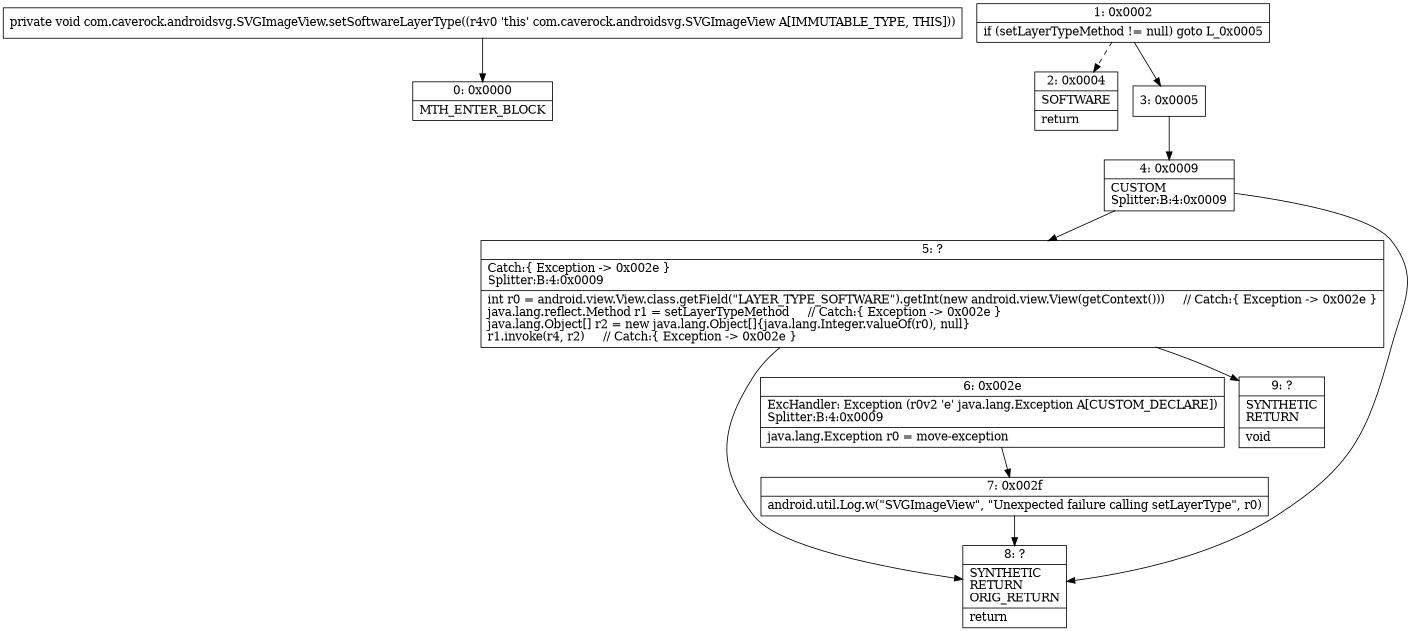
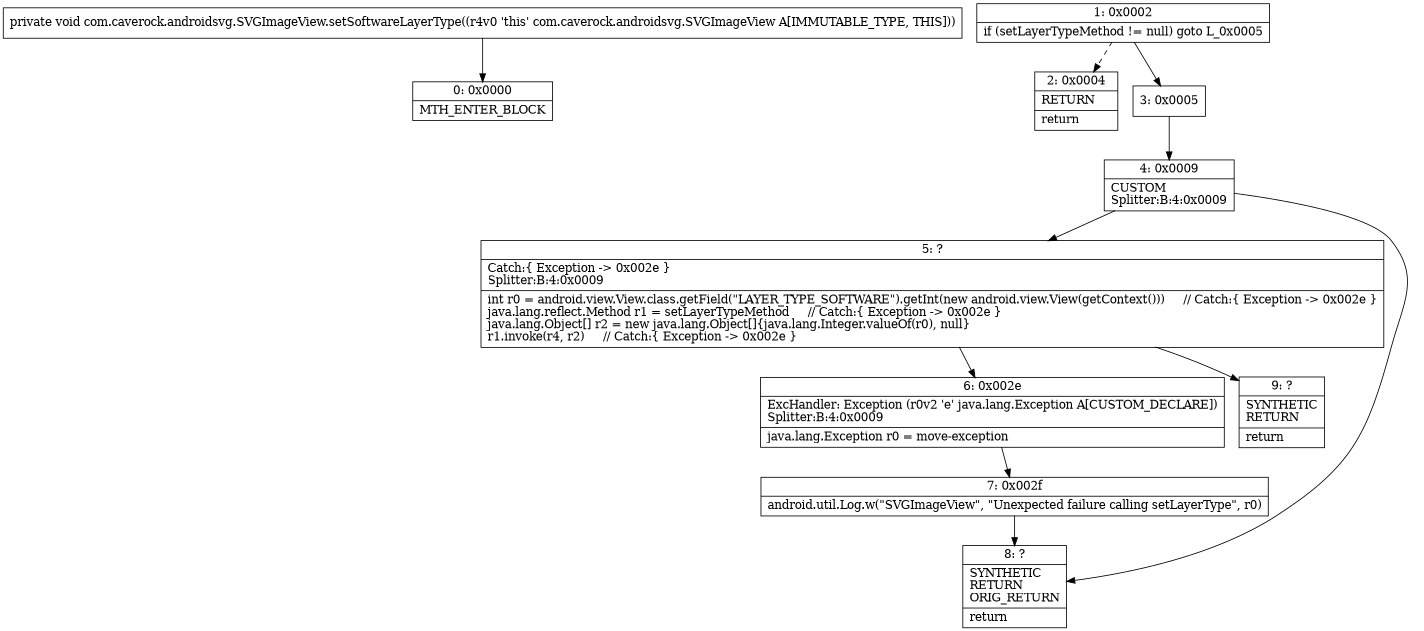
(1076, 100) -> (1068, 100)
(1258, 437) -> (1265, 437)
(762, 523) -> (965, 359)
